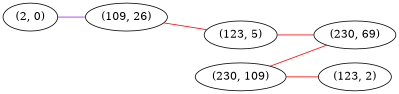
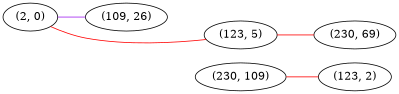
(185, 26) -> (127, 42)
(298, 56) -> none
